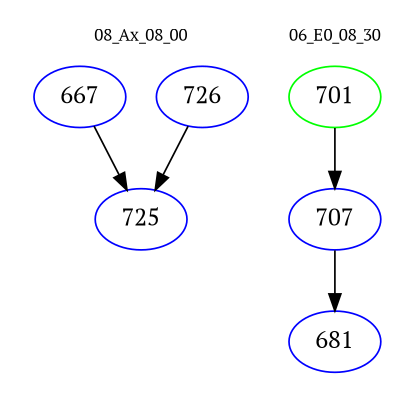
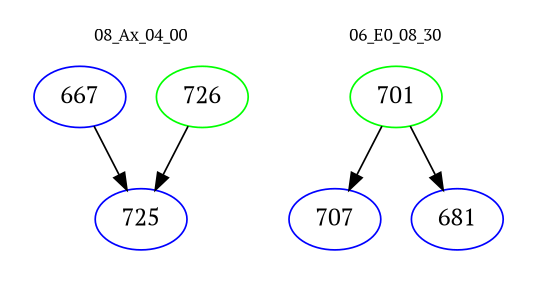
(141, 37) -> (141, 37)
(202, 97) -> (202, 97)
(335, 272) -> (423, 150)
